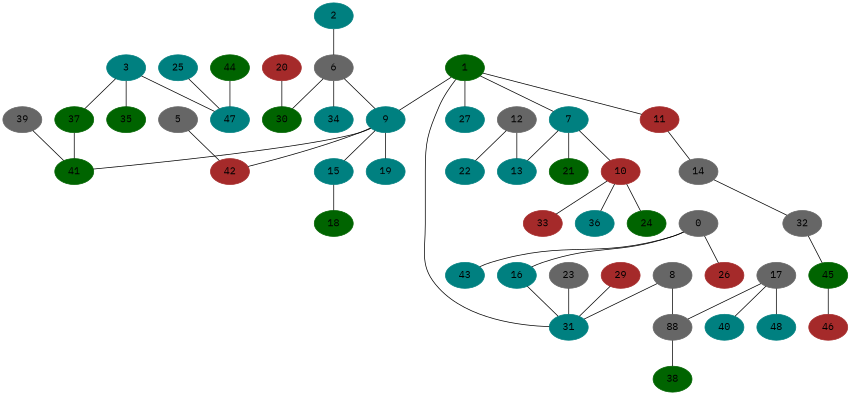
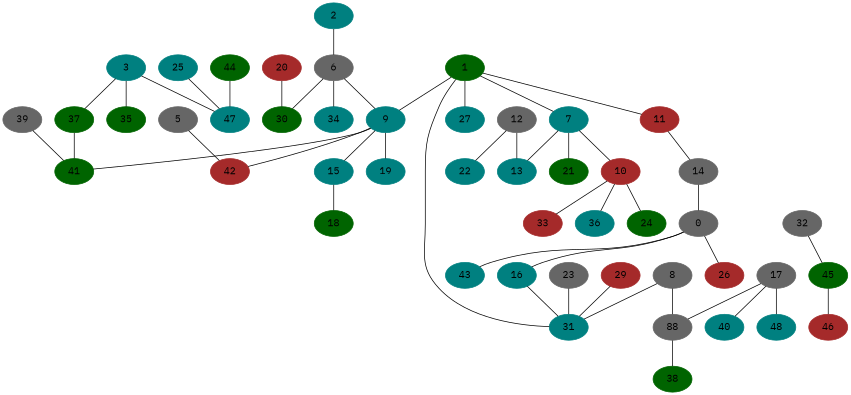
(750, 197) -> (698, 198)
